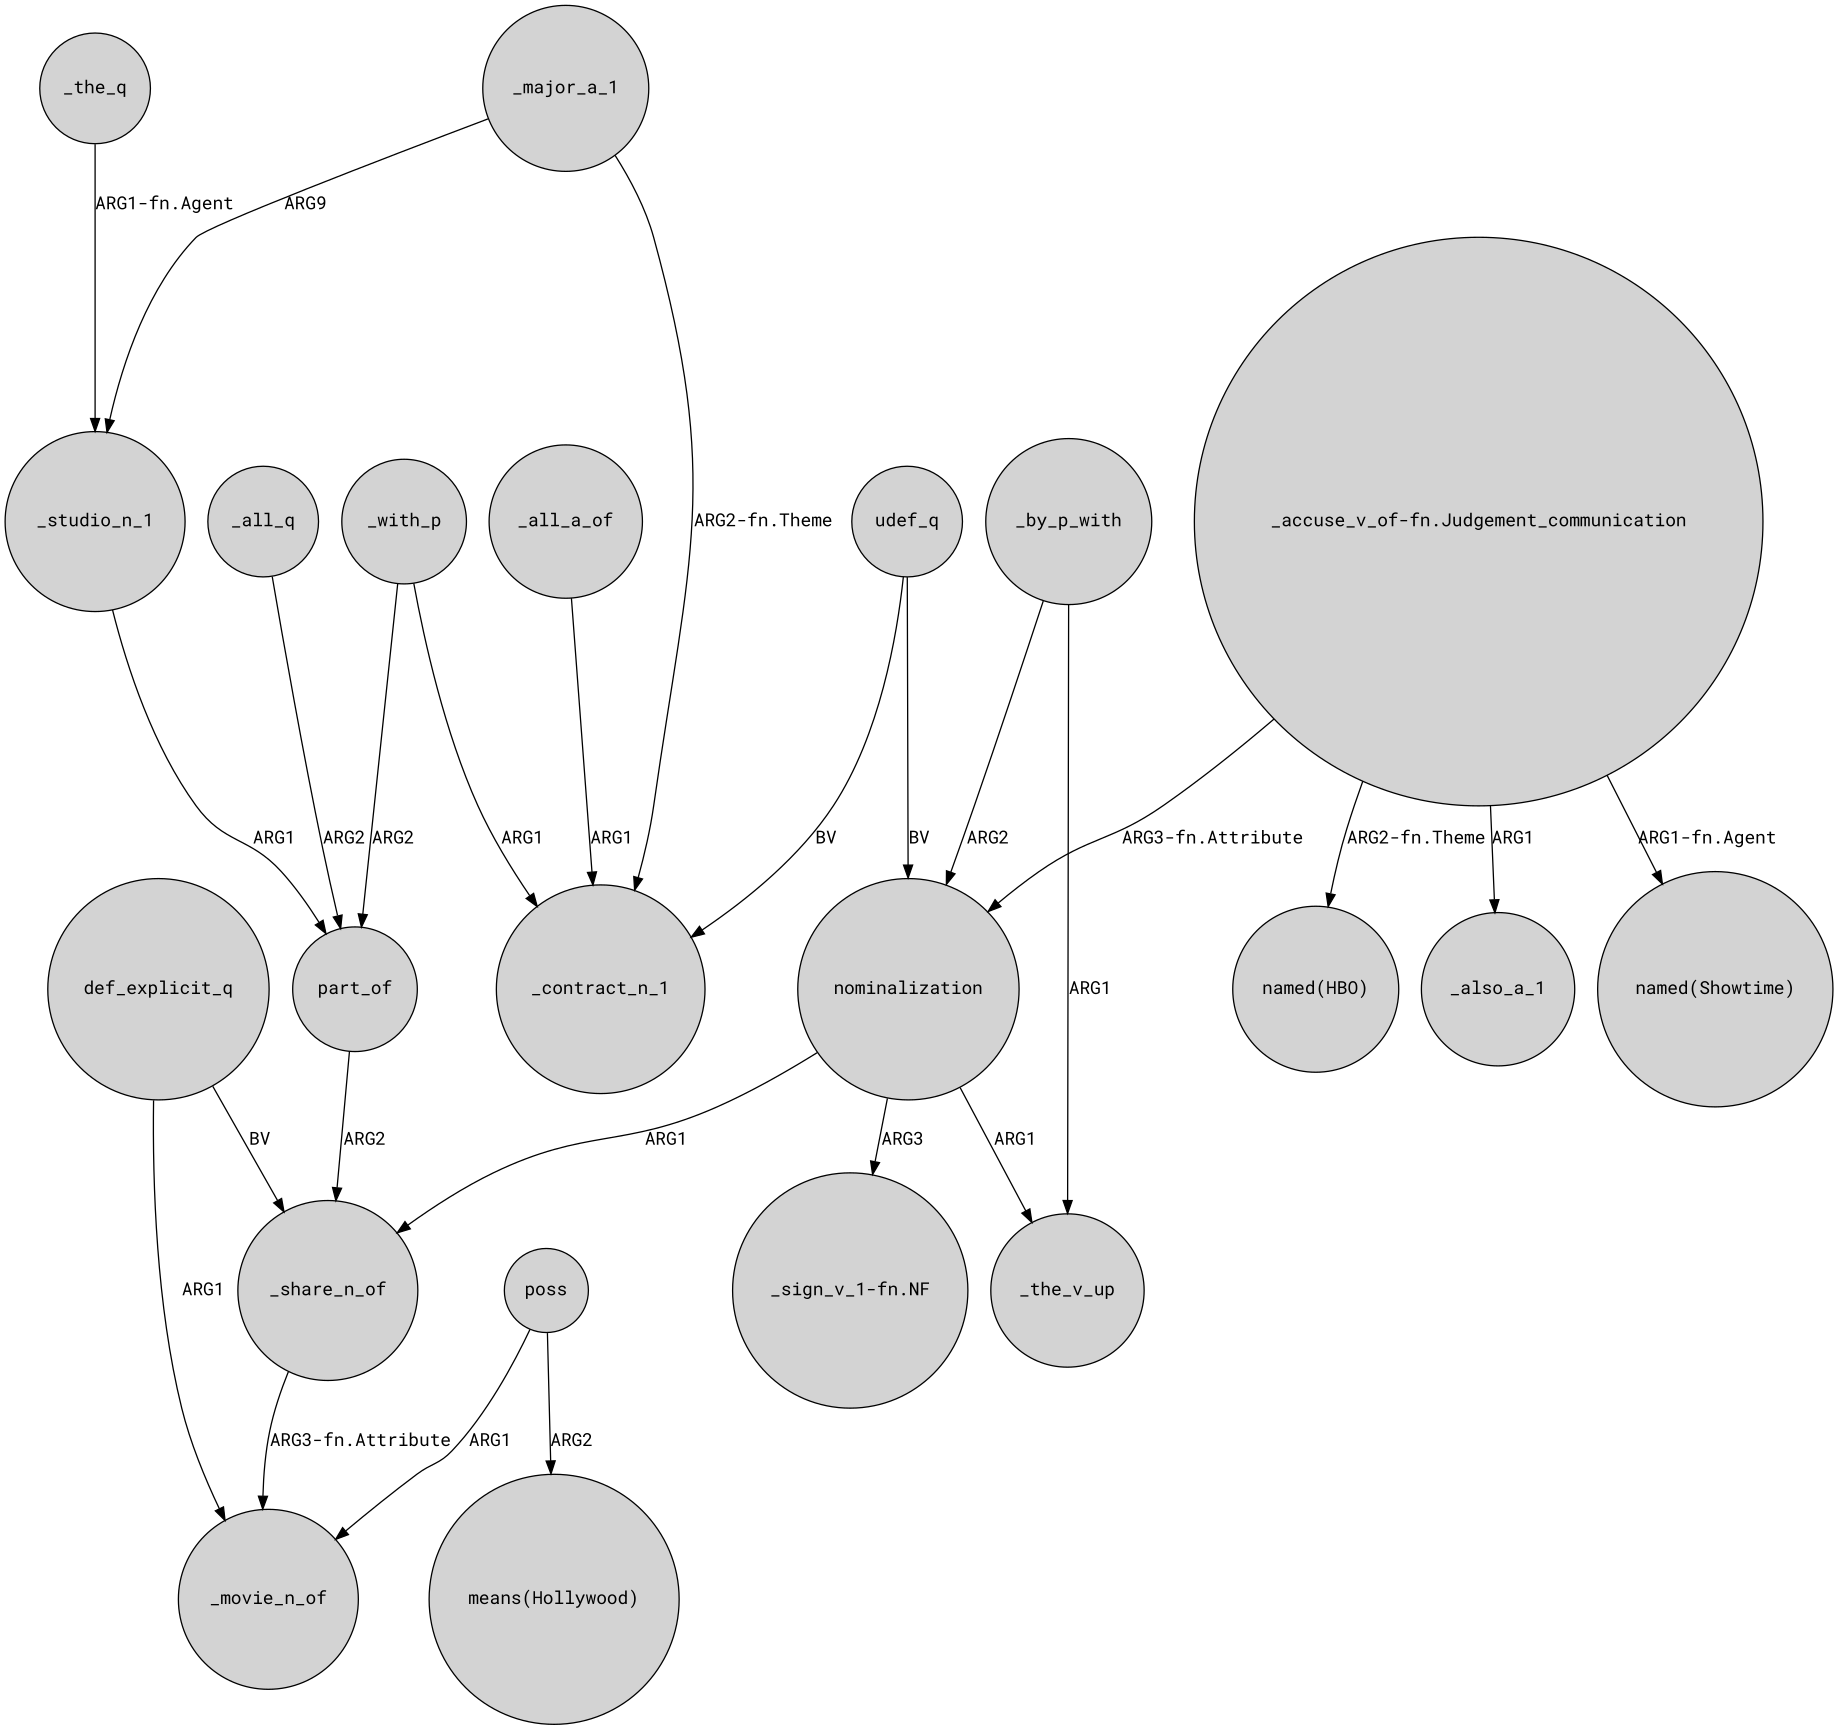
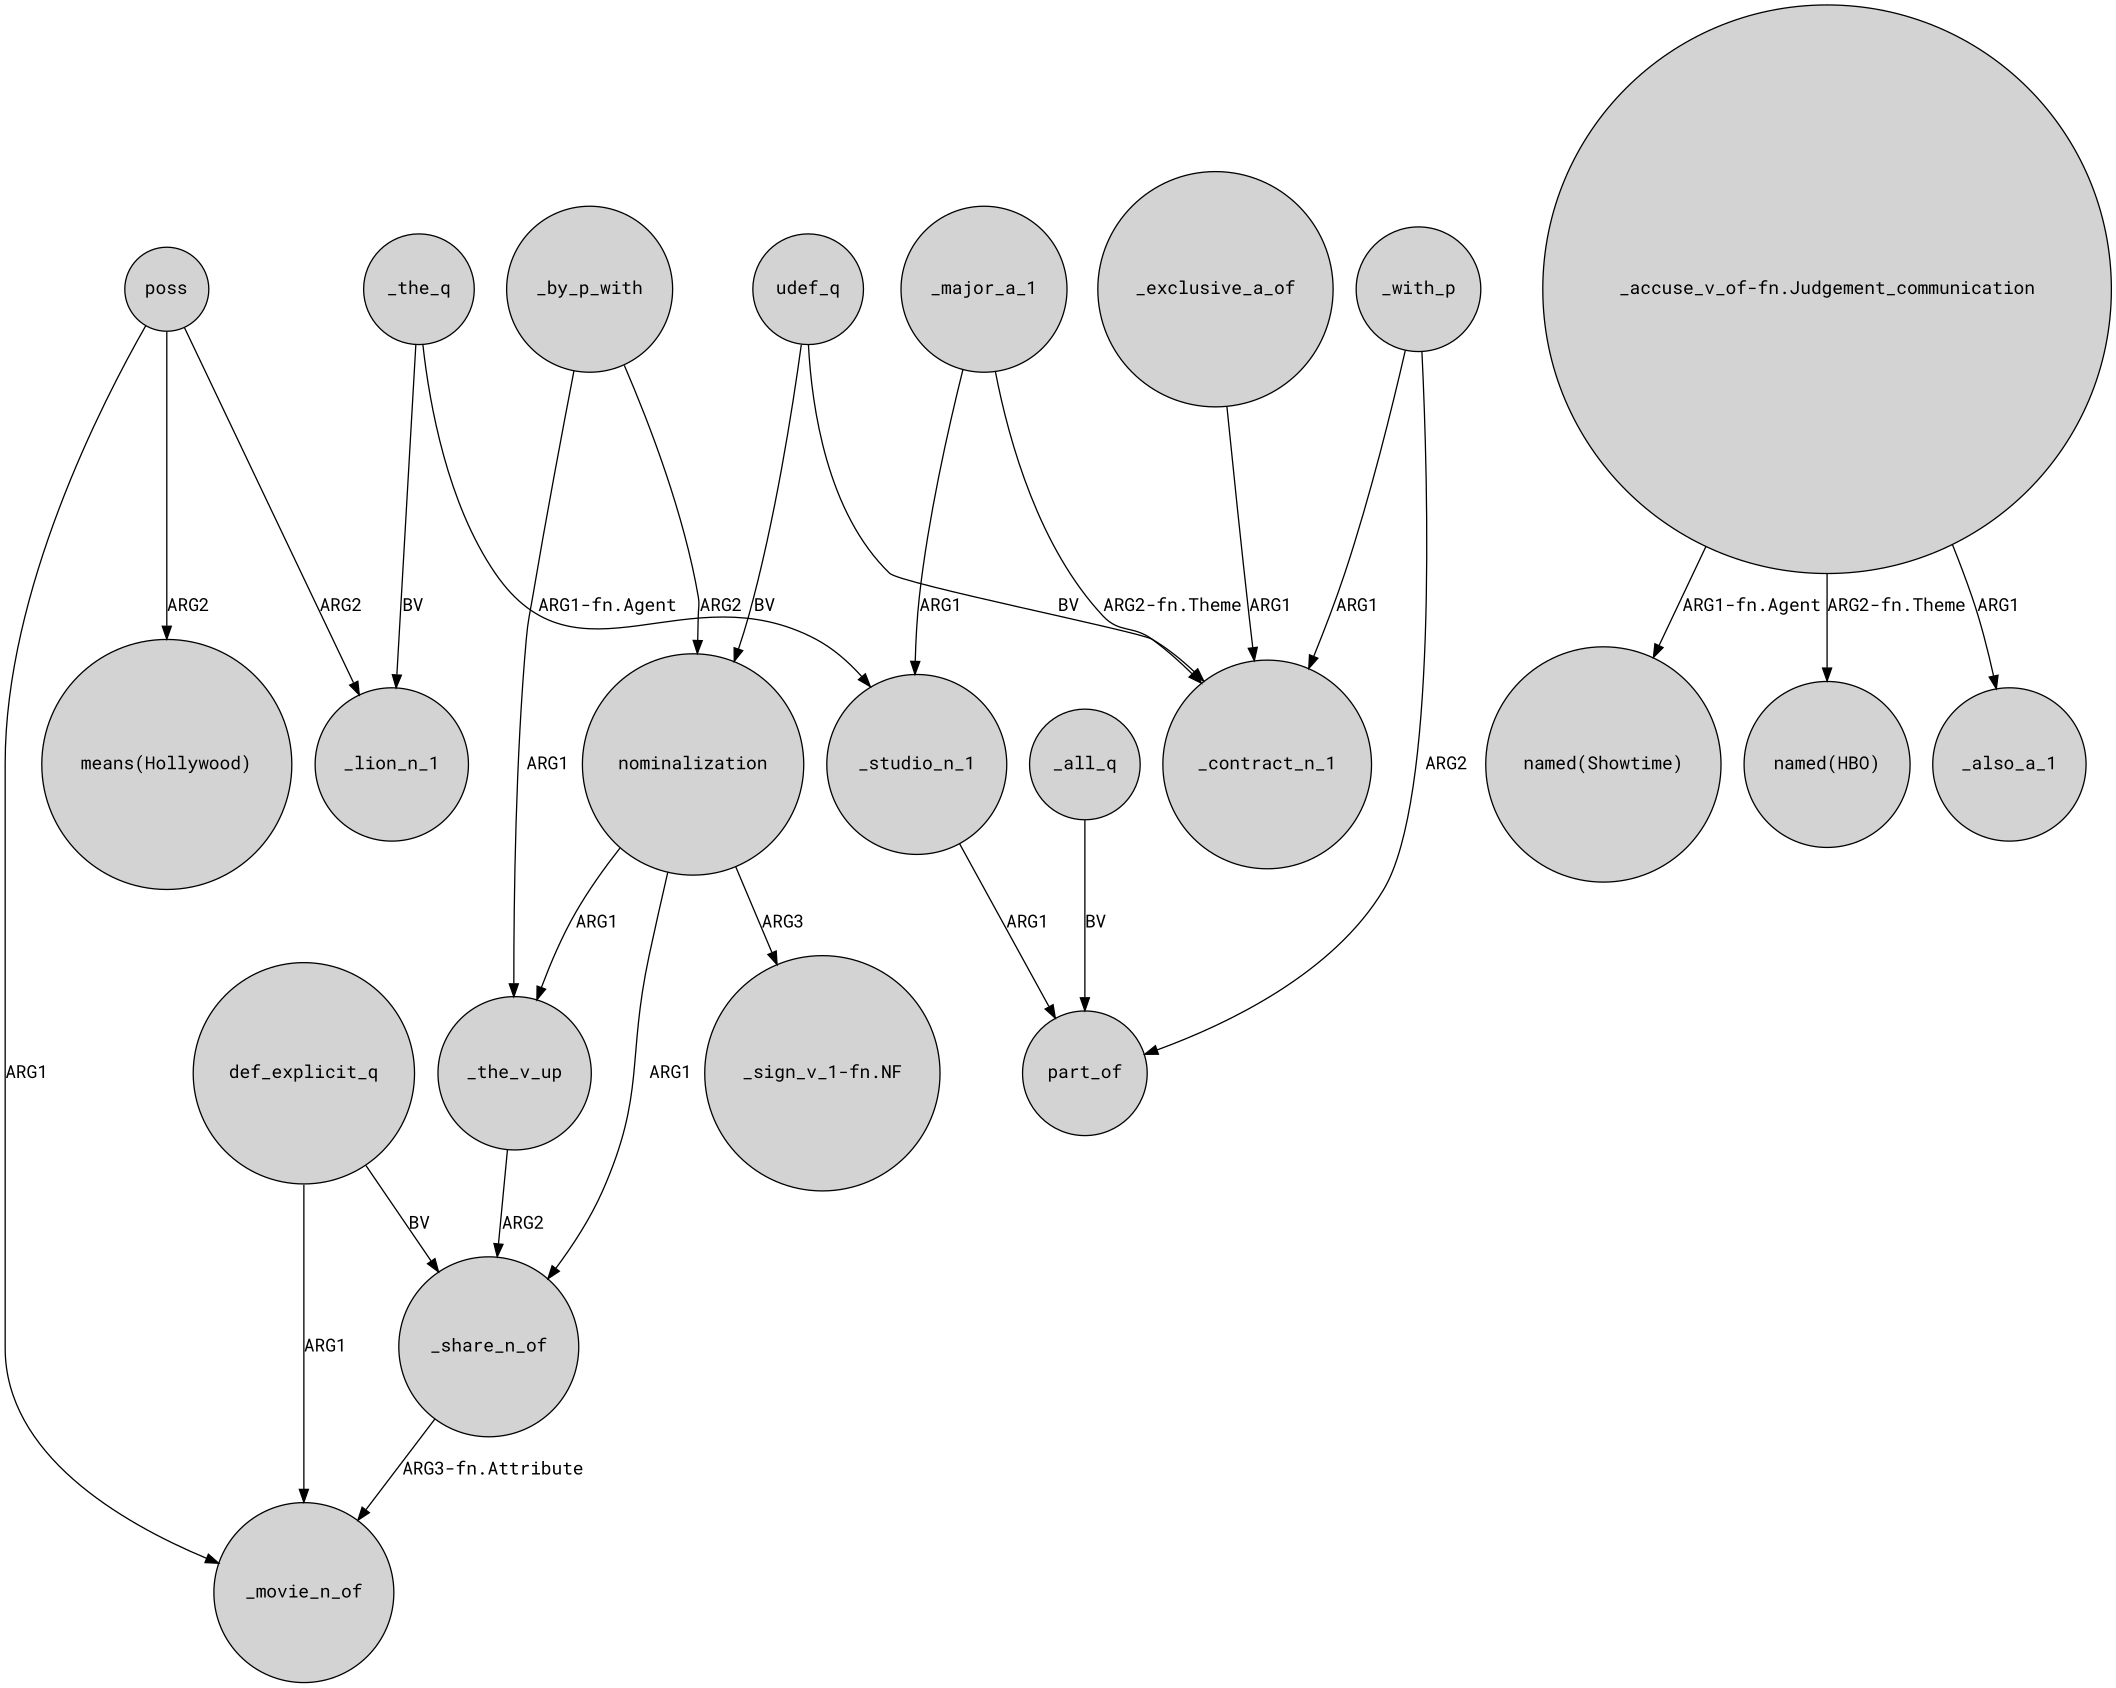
(306, 205) -> (941, 606)
(566, 522) -> (1215, 289)
none -> (392, 764)
(1141, 819) -> none
(345, 839) -> (1096, 923)
(343, 1119) -> (503, 1197)
